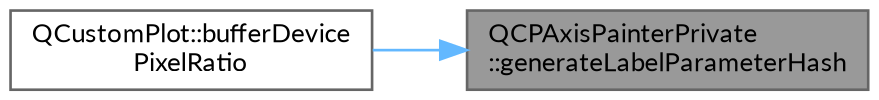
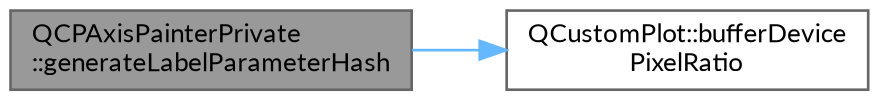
(406, 50) -> (446, 50)
